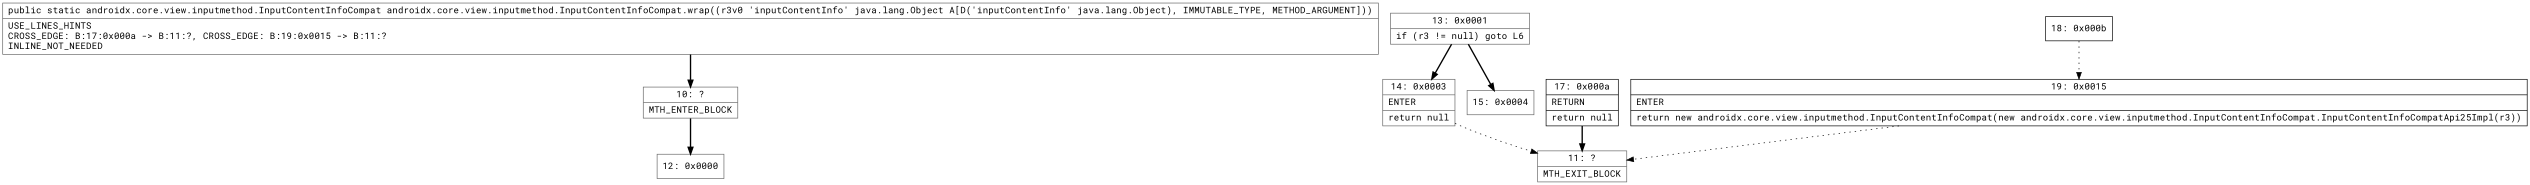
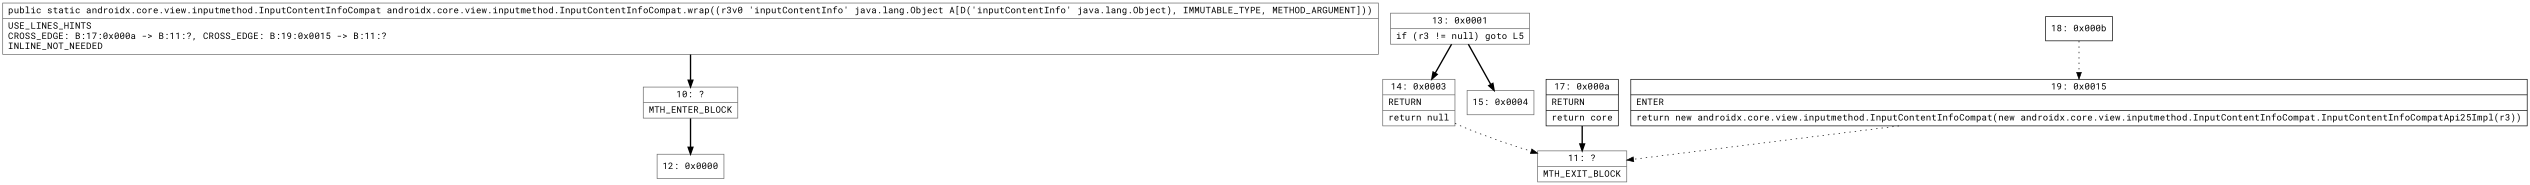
(1460, 36) -> (1460, 36)
(1402, 102) -> (1405, 102)
(1582, 118) -> (1582, 118)
